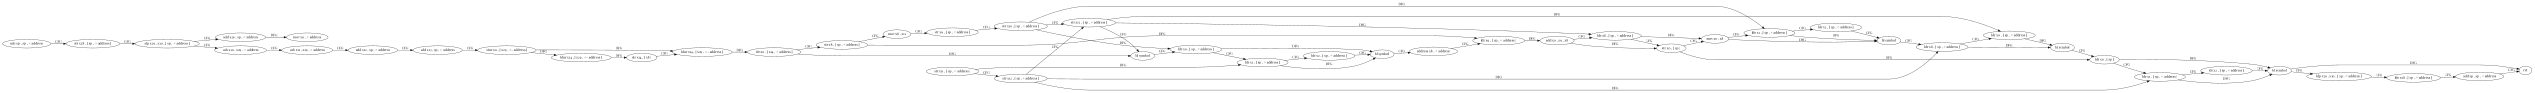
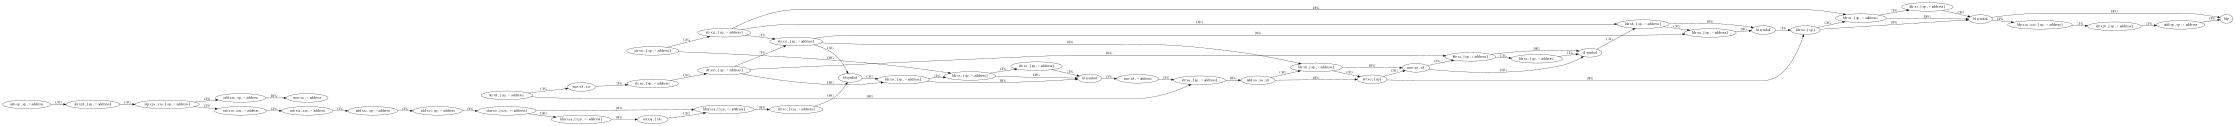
(807, 49) -> none
(1433, 51) -> (1138, 79)
(2526, 70) -> (2226, 19)
